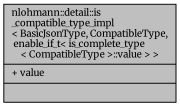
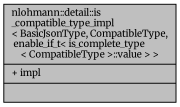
(28, 73) -> (26, 73)
